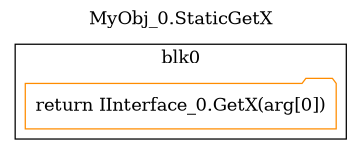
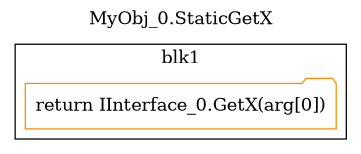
(181, 59) -> (181, 59)
